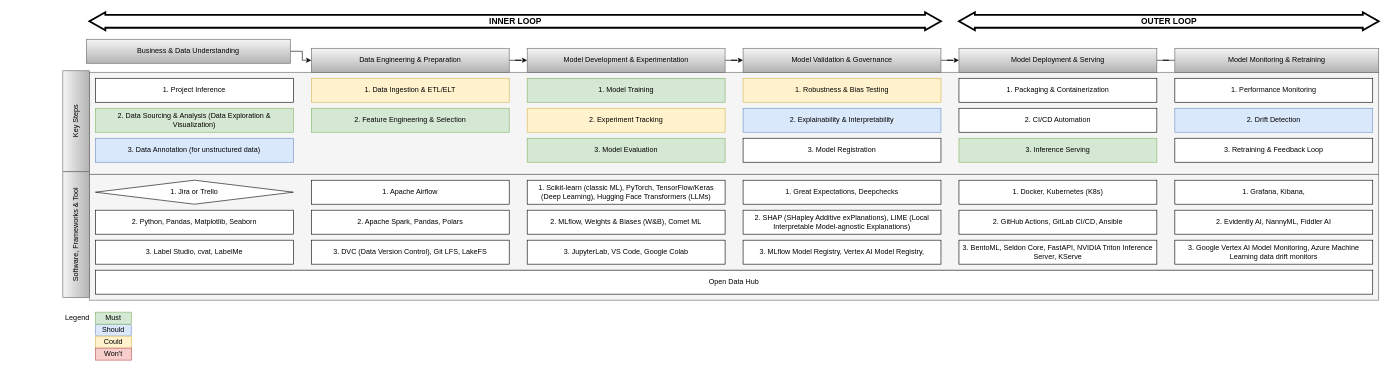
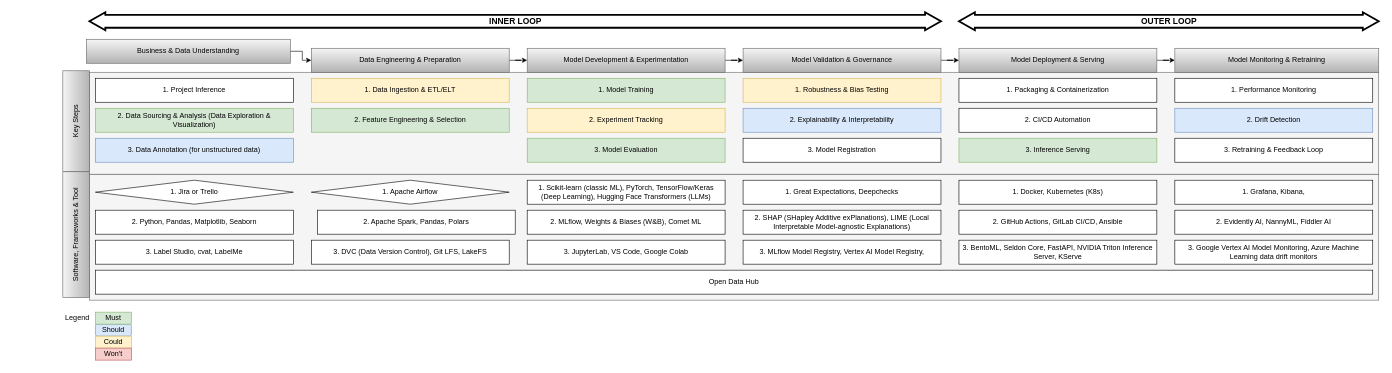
(1171, 60) -> (1169, 60)
(410, 192) -> (410, 192)
(410, 222) -> (416, 222)
